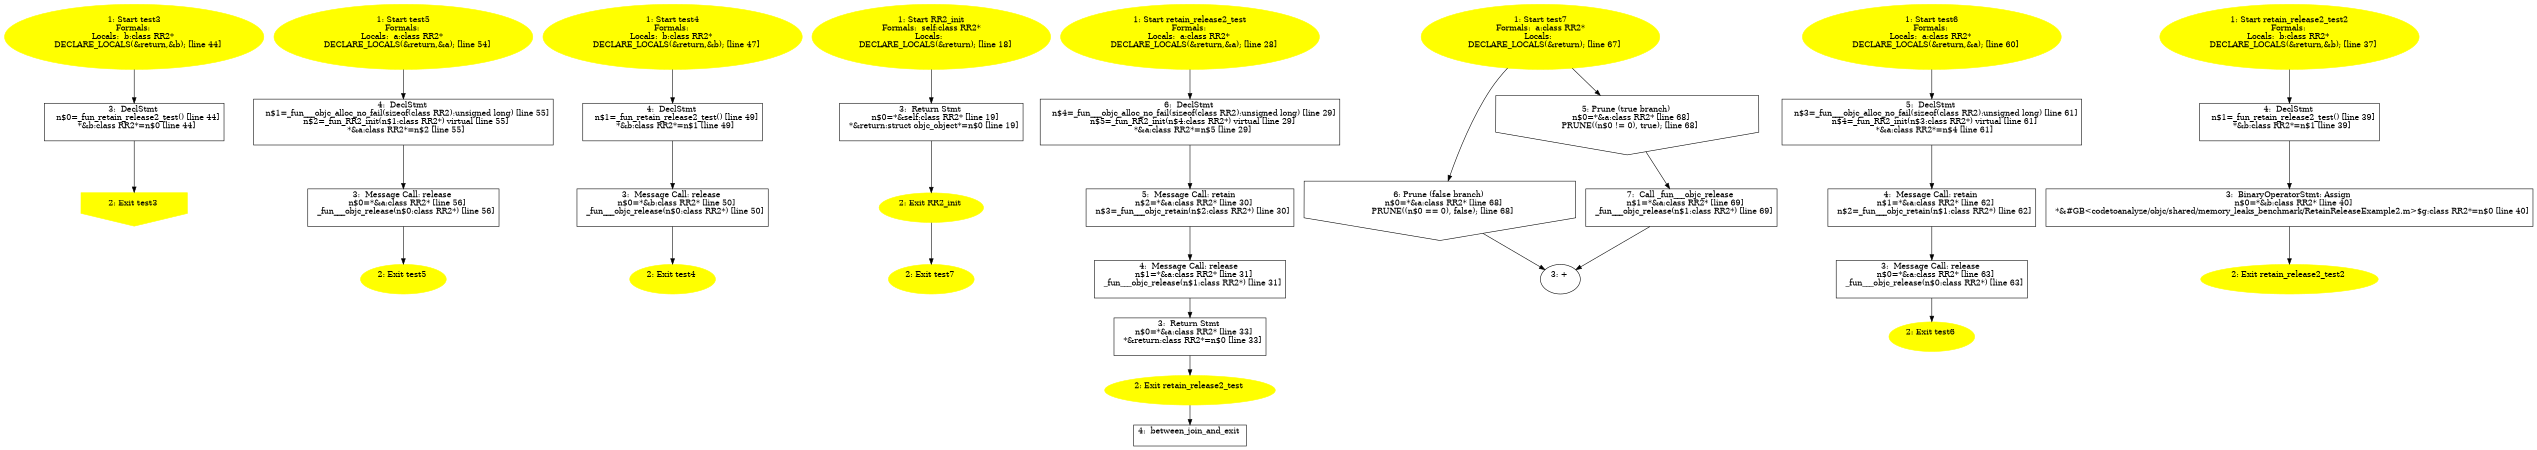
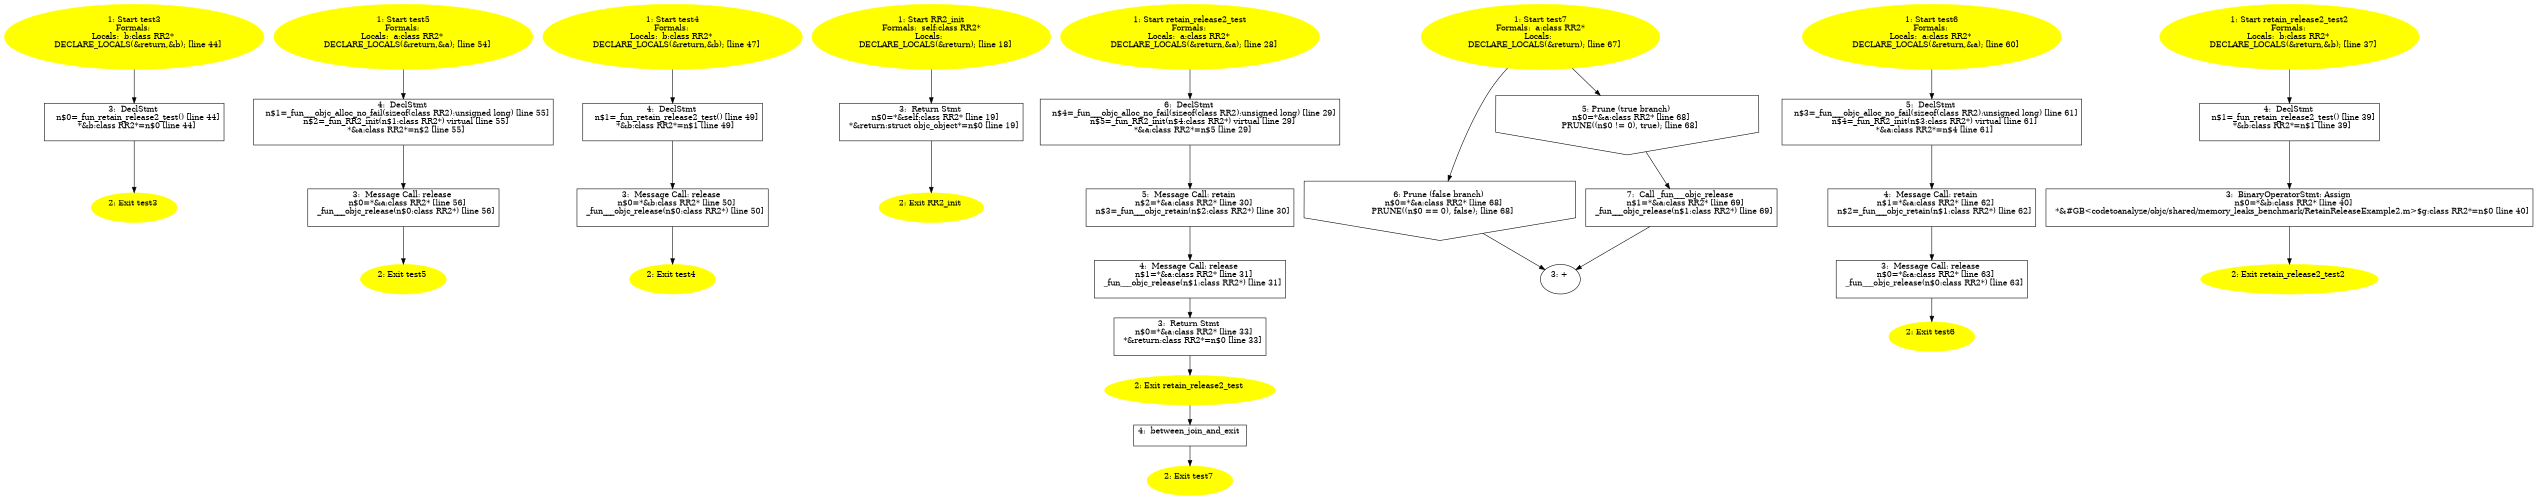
(134, 208) -> (134, 208)
(931, 241) -> (1190, 453)
